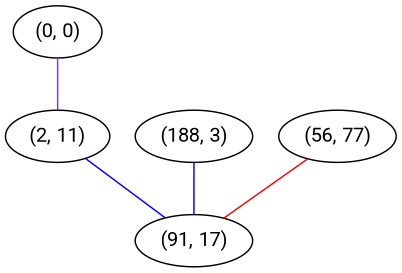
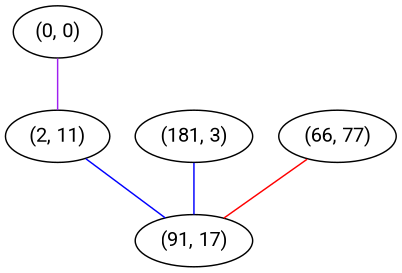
(194, 136) -> (194, 136)
(337, 136) -> (337, 136)
